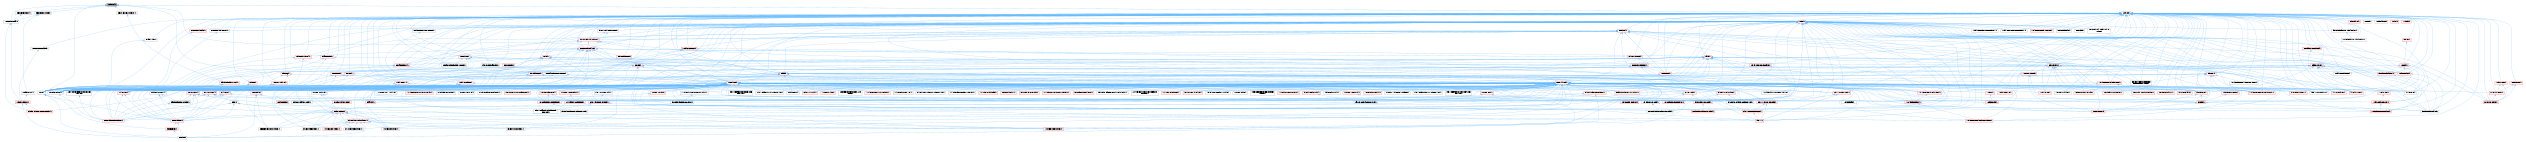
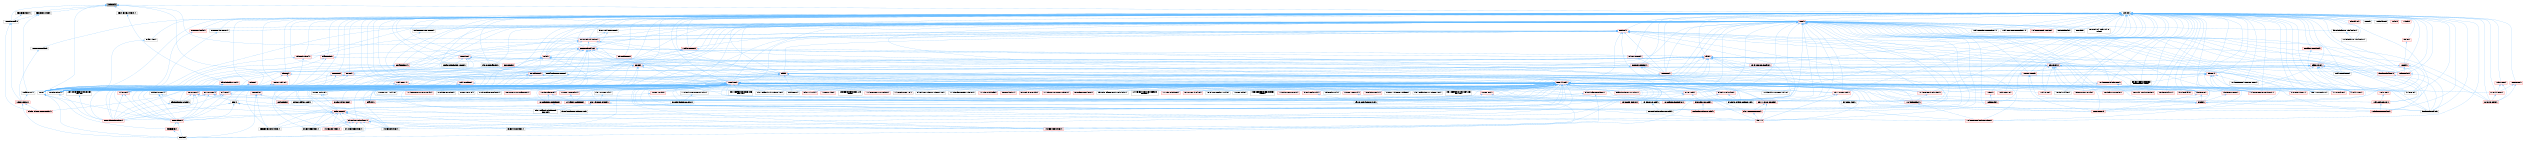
(1849, 102) -> (1849, 102)
